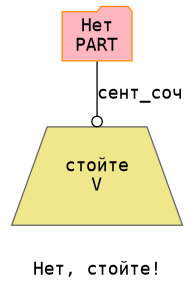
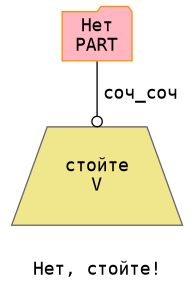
(140, 94) -> (140, 94)
